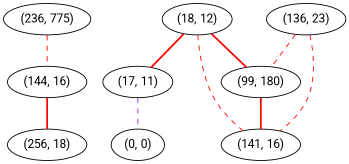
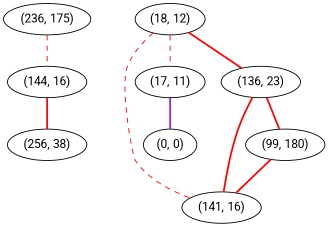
(47, 19) -> (47, 19)
(229, 50) -> (215, 50)
(167, 51) -> (170, 51)
(283, 51) -> (273, 113)
(311, 88) -> (234, 143)
(138, 113) -> (170, 113)
(47, 145) -> (47, 145)
